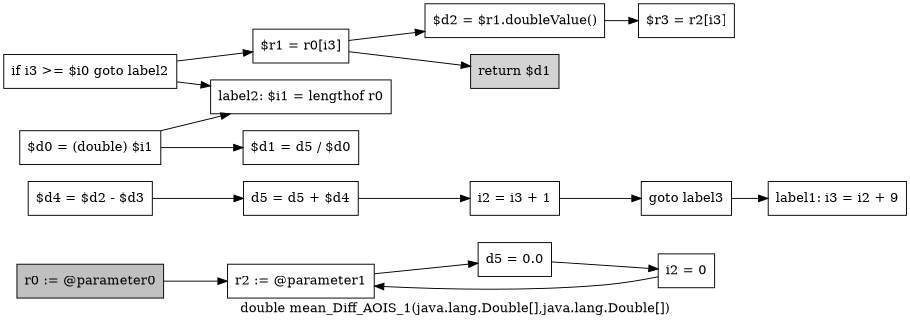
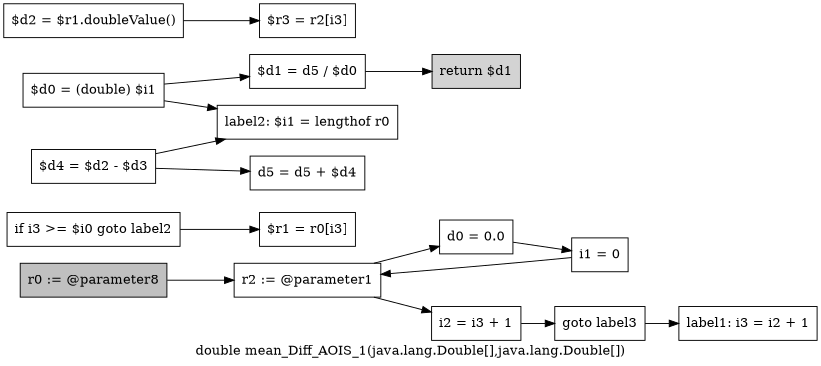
(382, 36) -> none
(405, 58) -> (394, 71)
(189, 83) -> (186, 147)
(409, 198) -> (398, 303)
(837, 198) -> (748, 323)
(515, 260) -> (476, 237)
(686, 271) -> (600, 255)
(90, 281) -> (94, 280)
